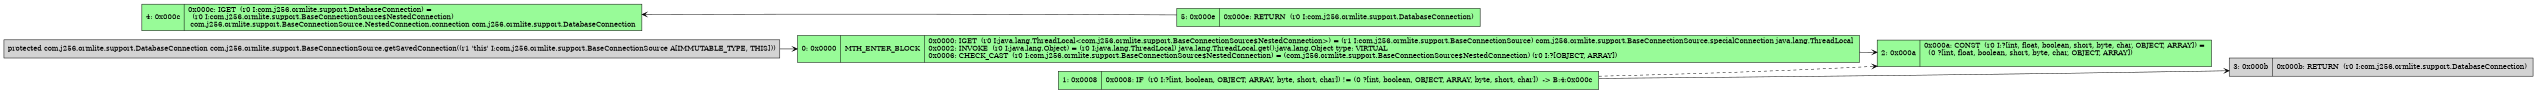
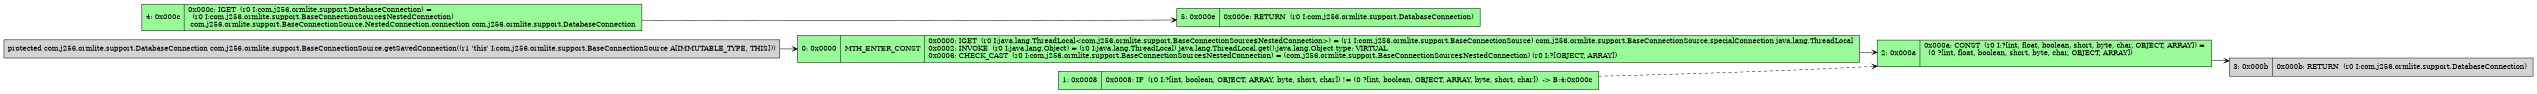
(912, 14) -> (907, 21)
(883, 49) -> (883, 49)
(1912, 75) -> (2218, 60)
